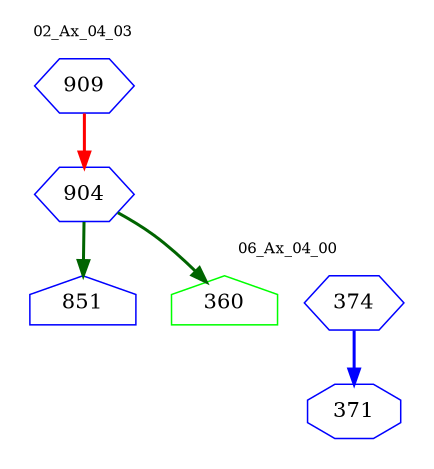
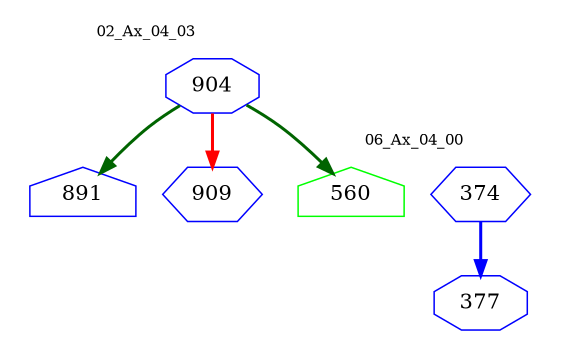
(84, 133) -> (212, 133)
(84, 194) -> (212, 86)
(83, 303) -> (83, 194)
(225, 303) -> (351, 194)
(354, 411) -> (481, 303)
